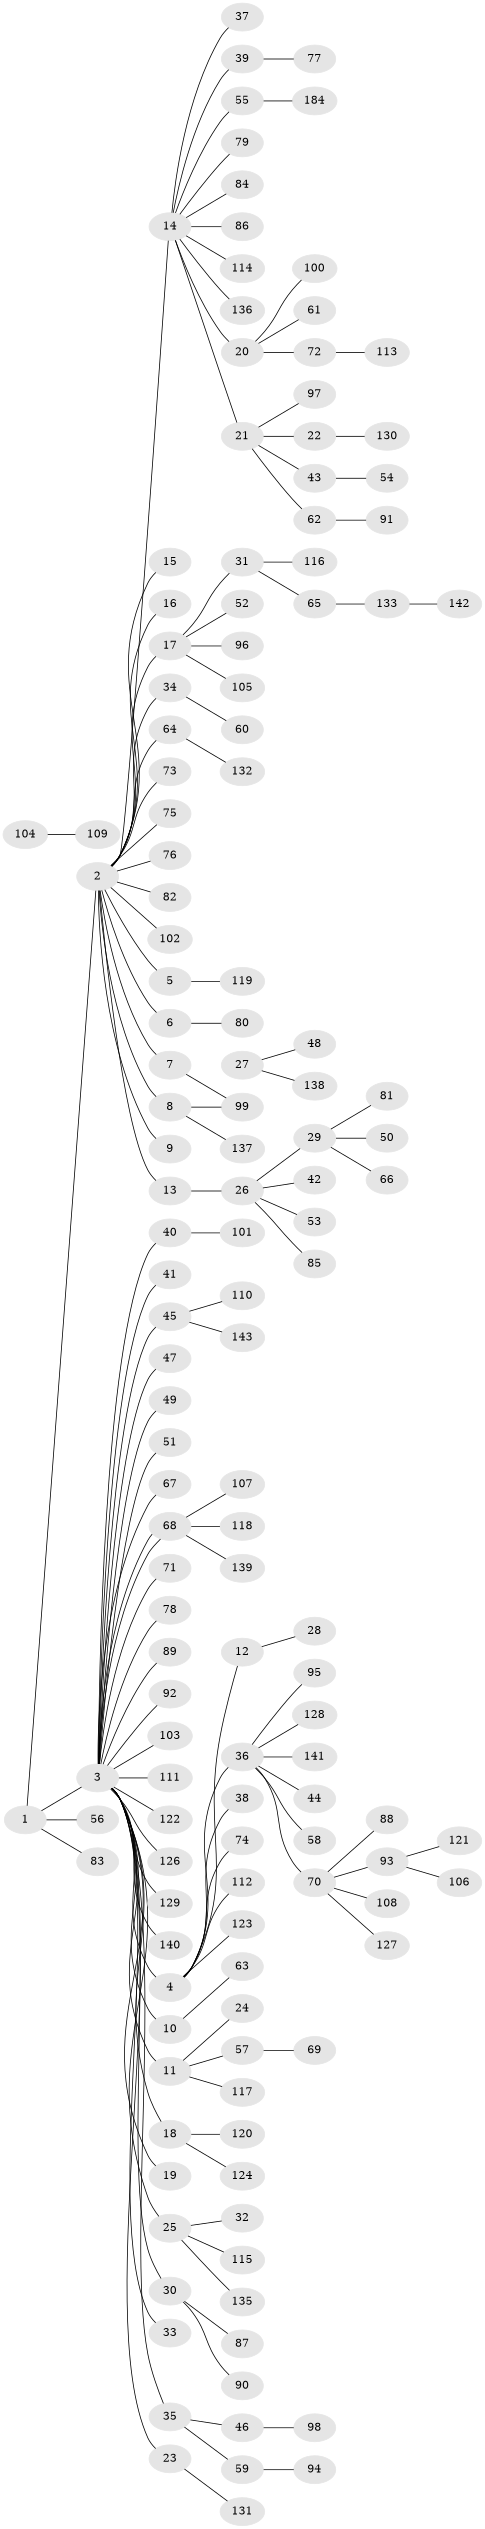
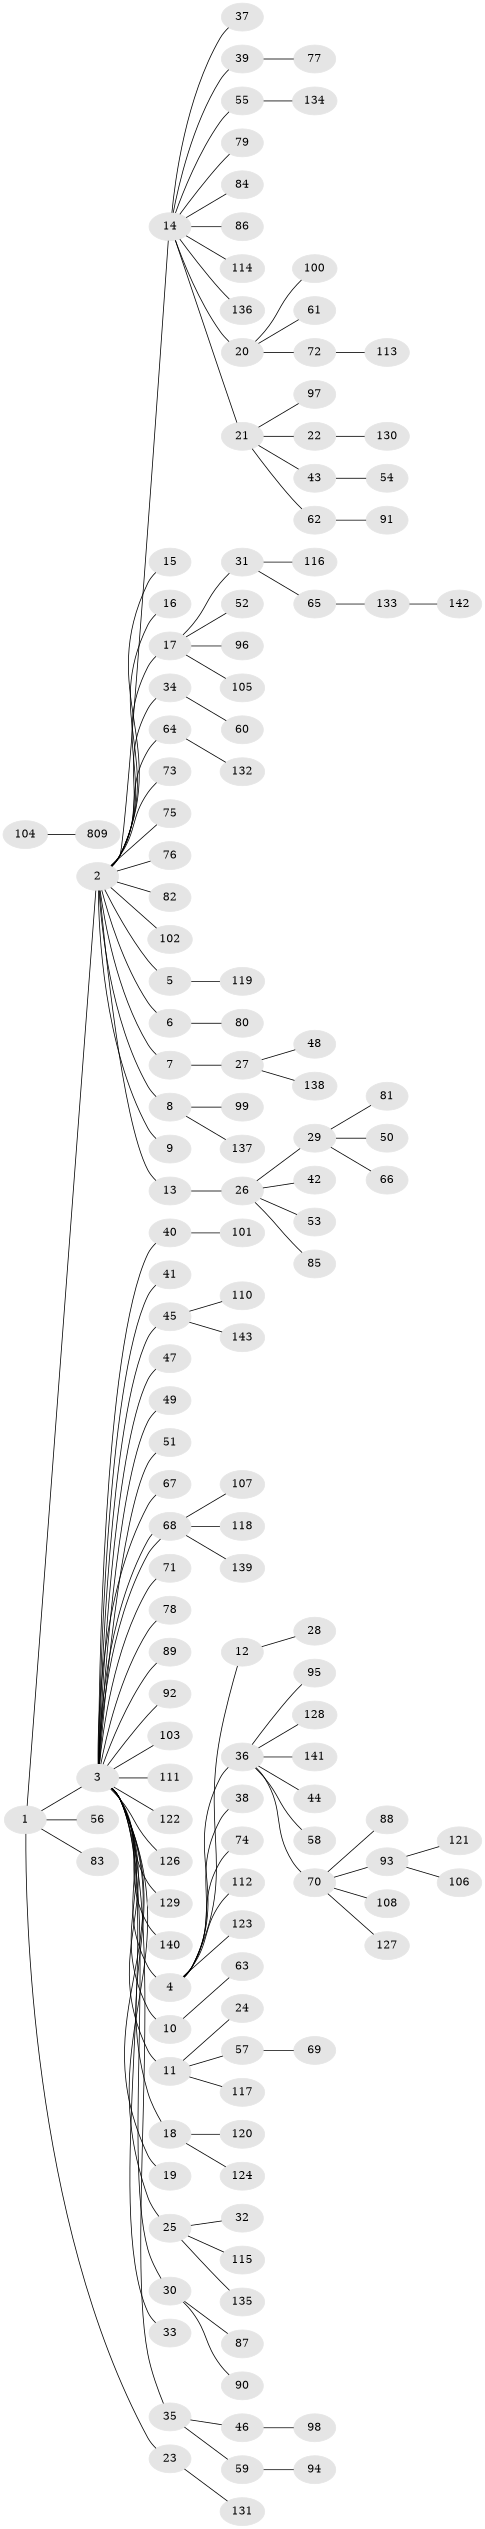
(315, 101) -> (315, 101)
(98, 835) -> (98, 835)
(206, 1086) -> (206, 1065)
(128, 2252) -> (54, 2150)
